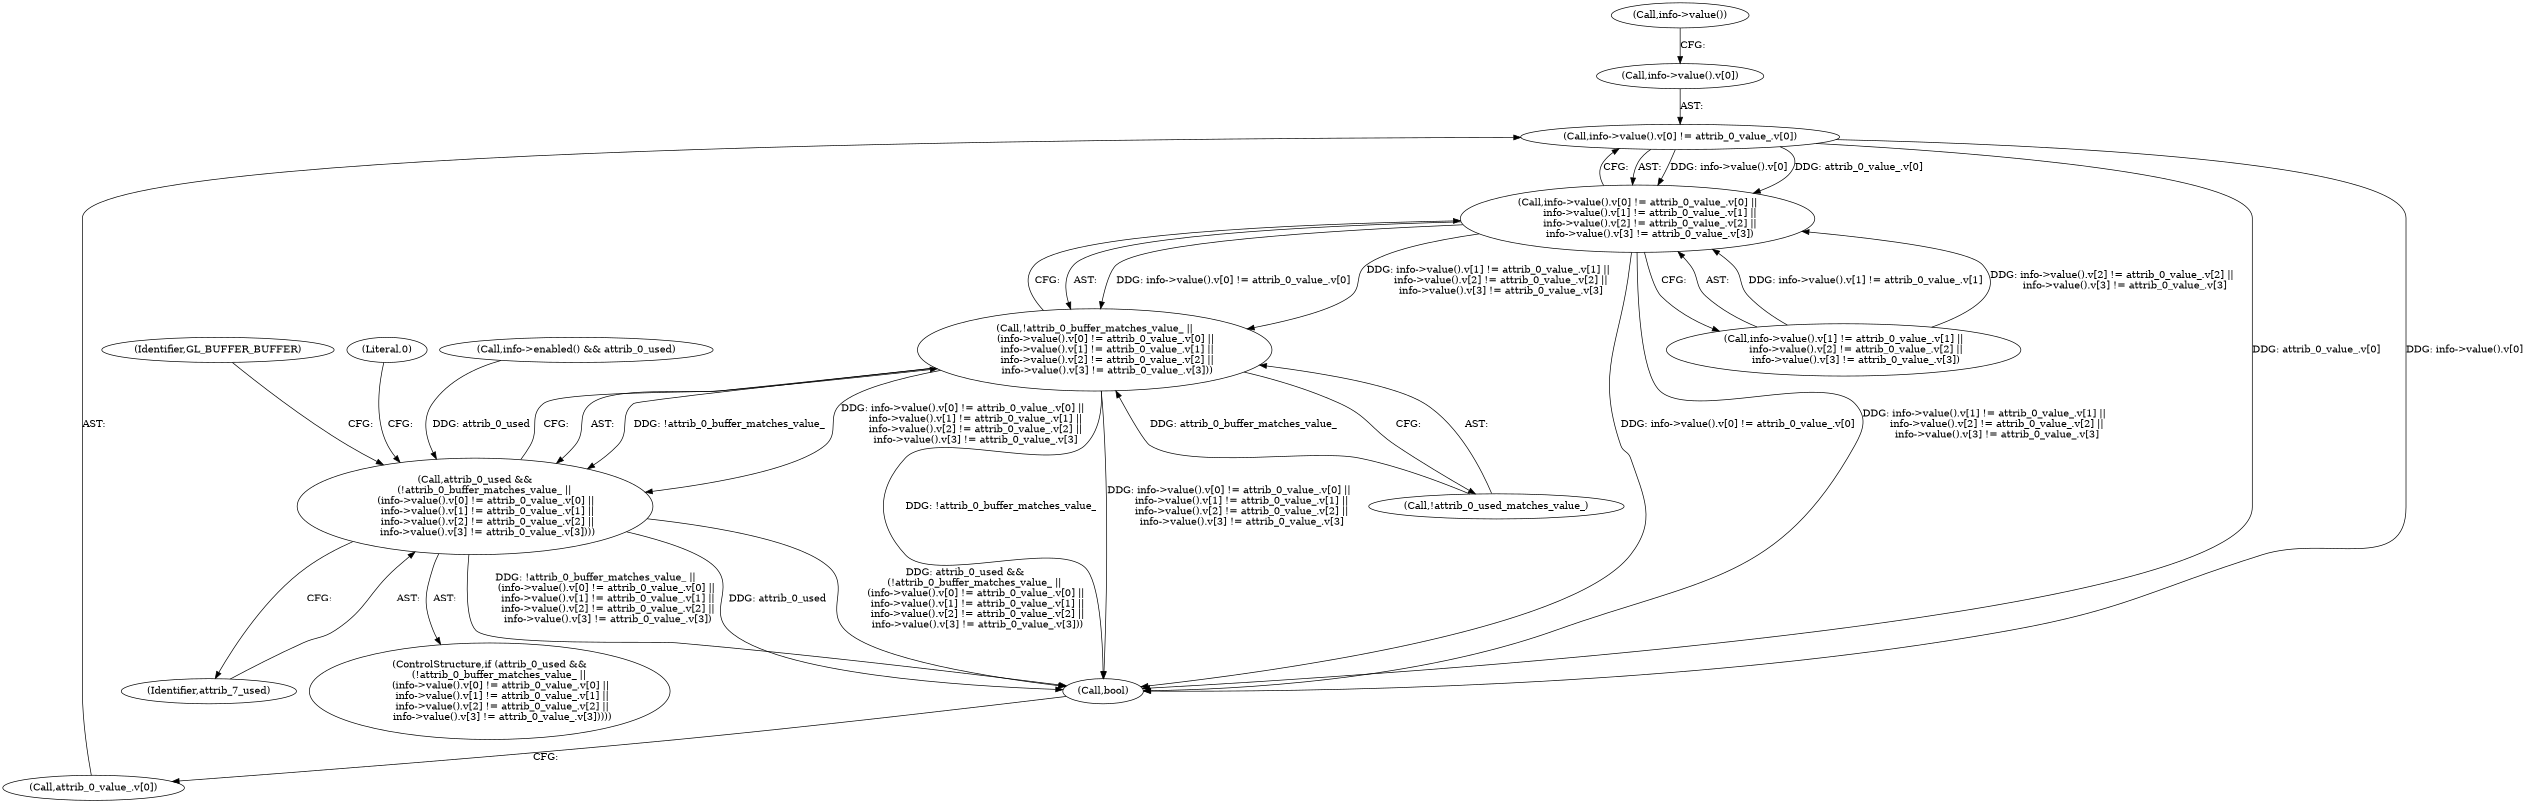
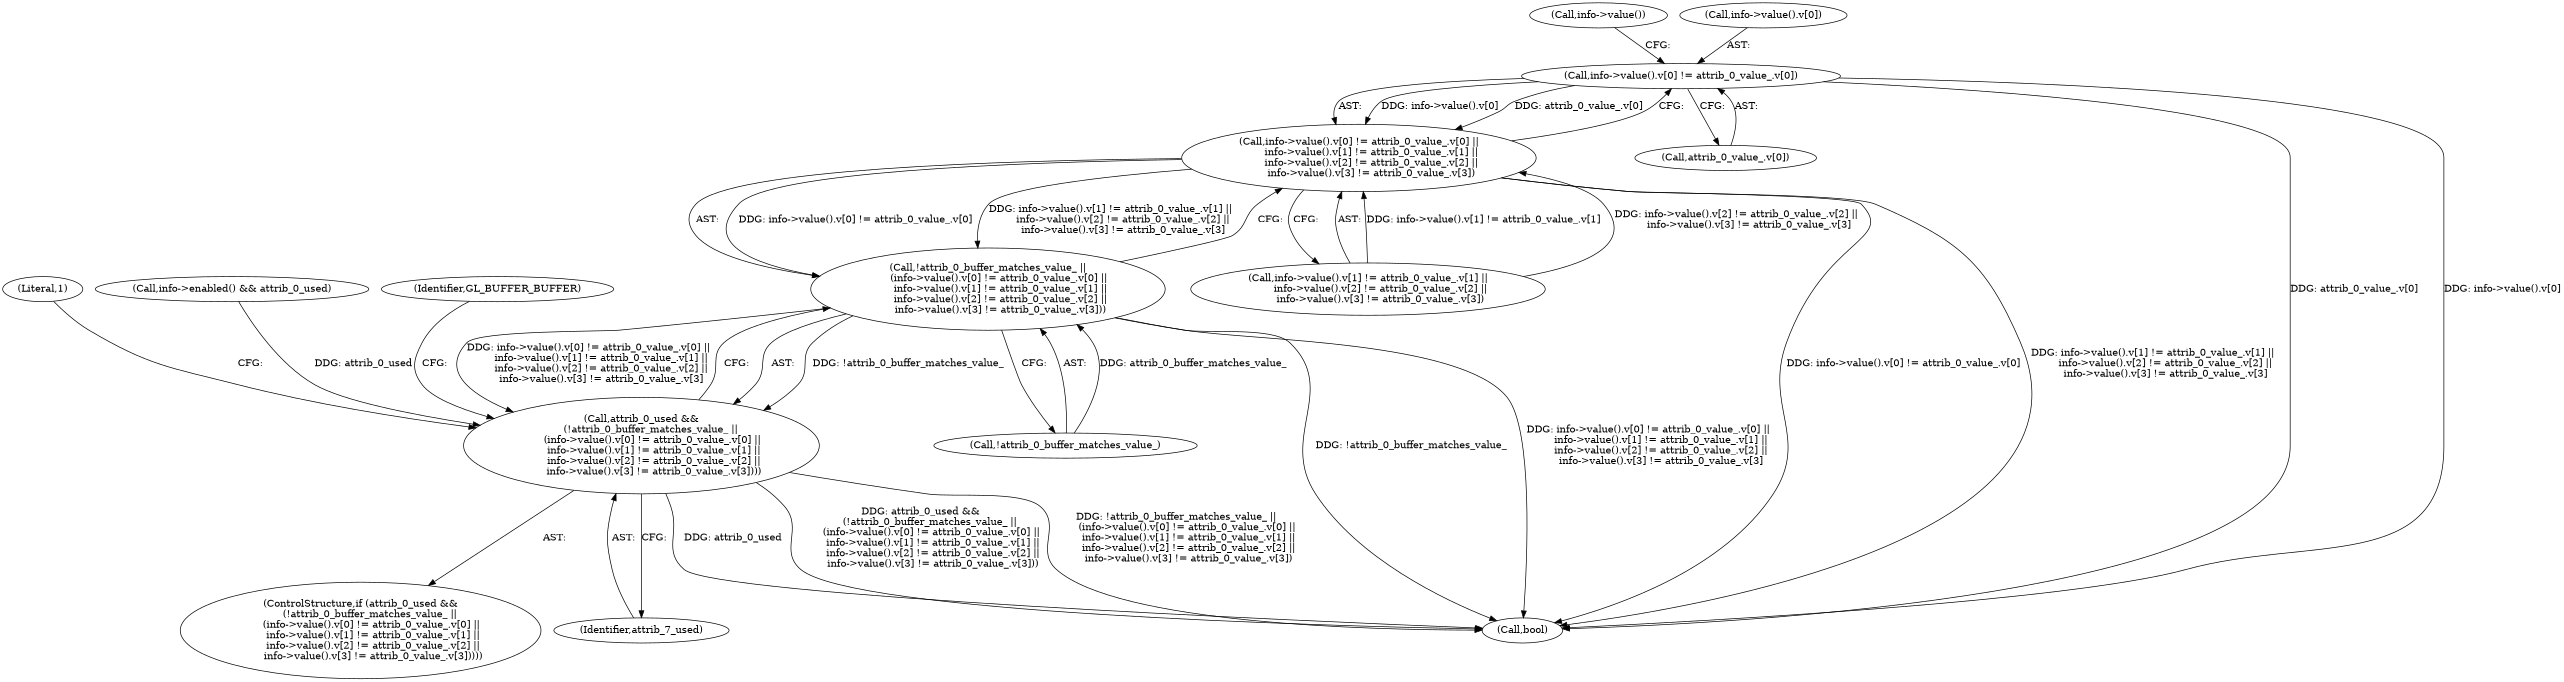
(1680, 42) -> (1637, 44)
(387, 350) -> (43, 289)
(1496, 506) -> (1066, 446)
(623, 745) -> (1702, 114)
